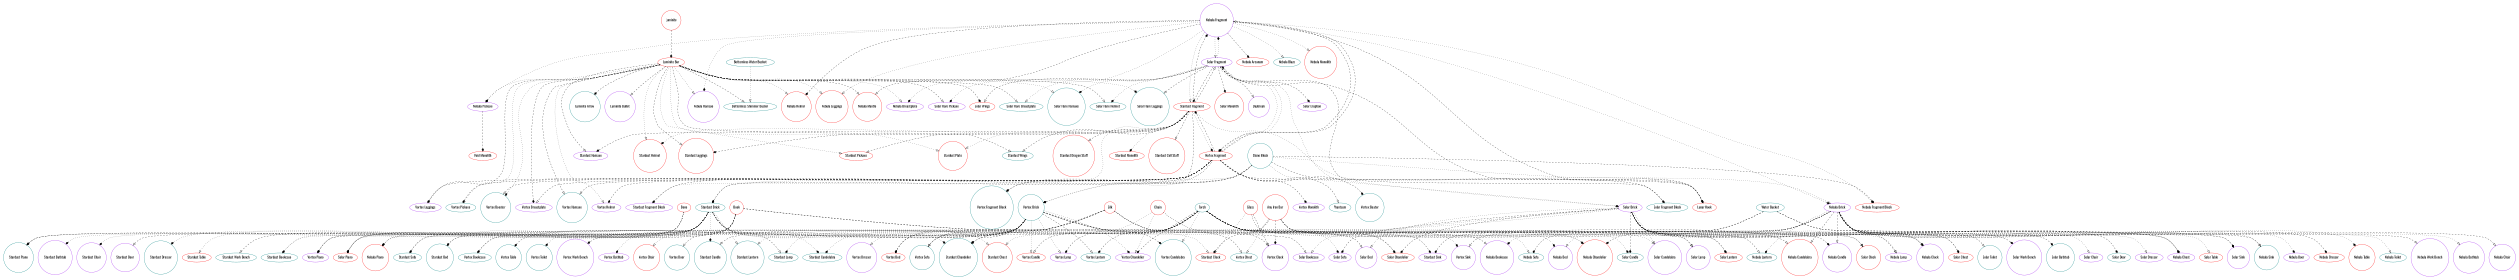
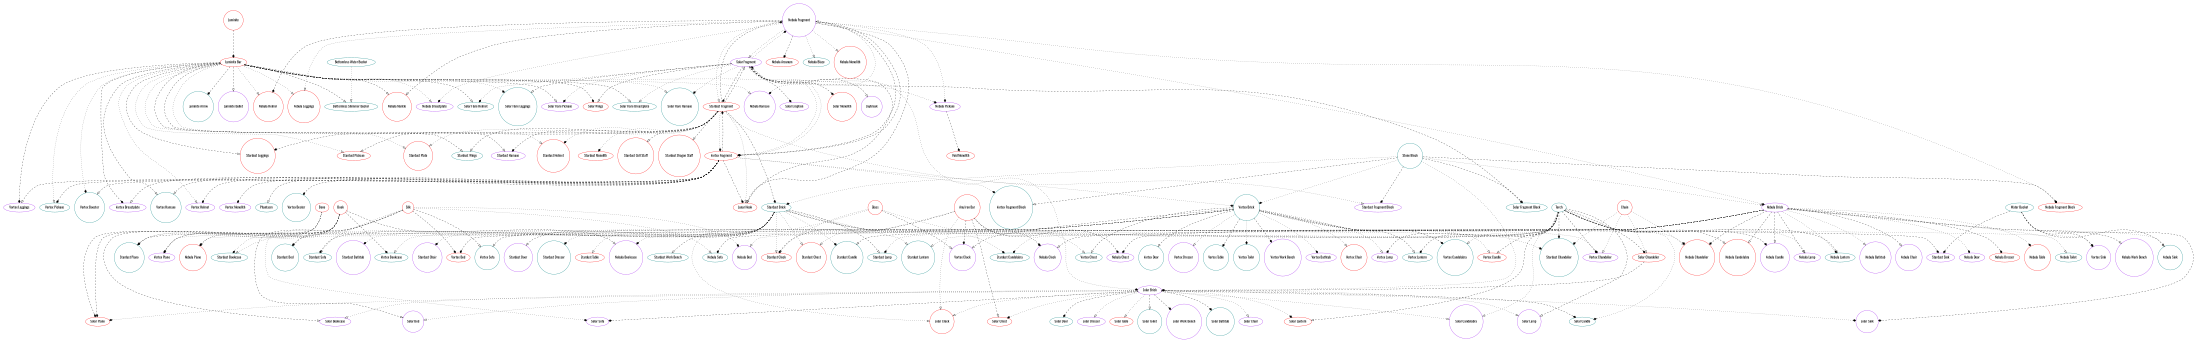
(1458, 226) -> (1407, 289)
